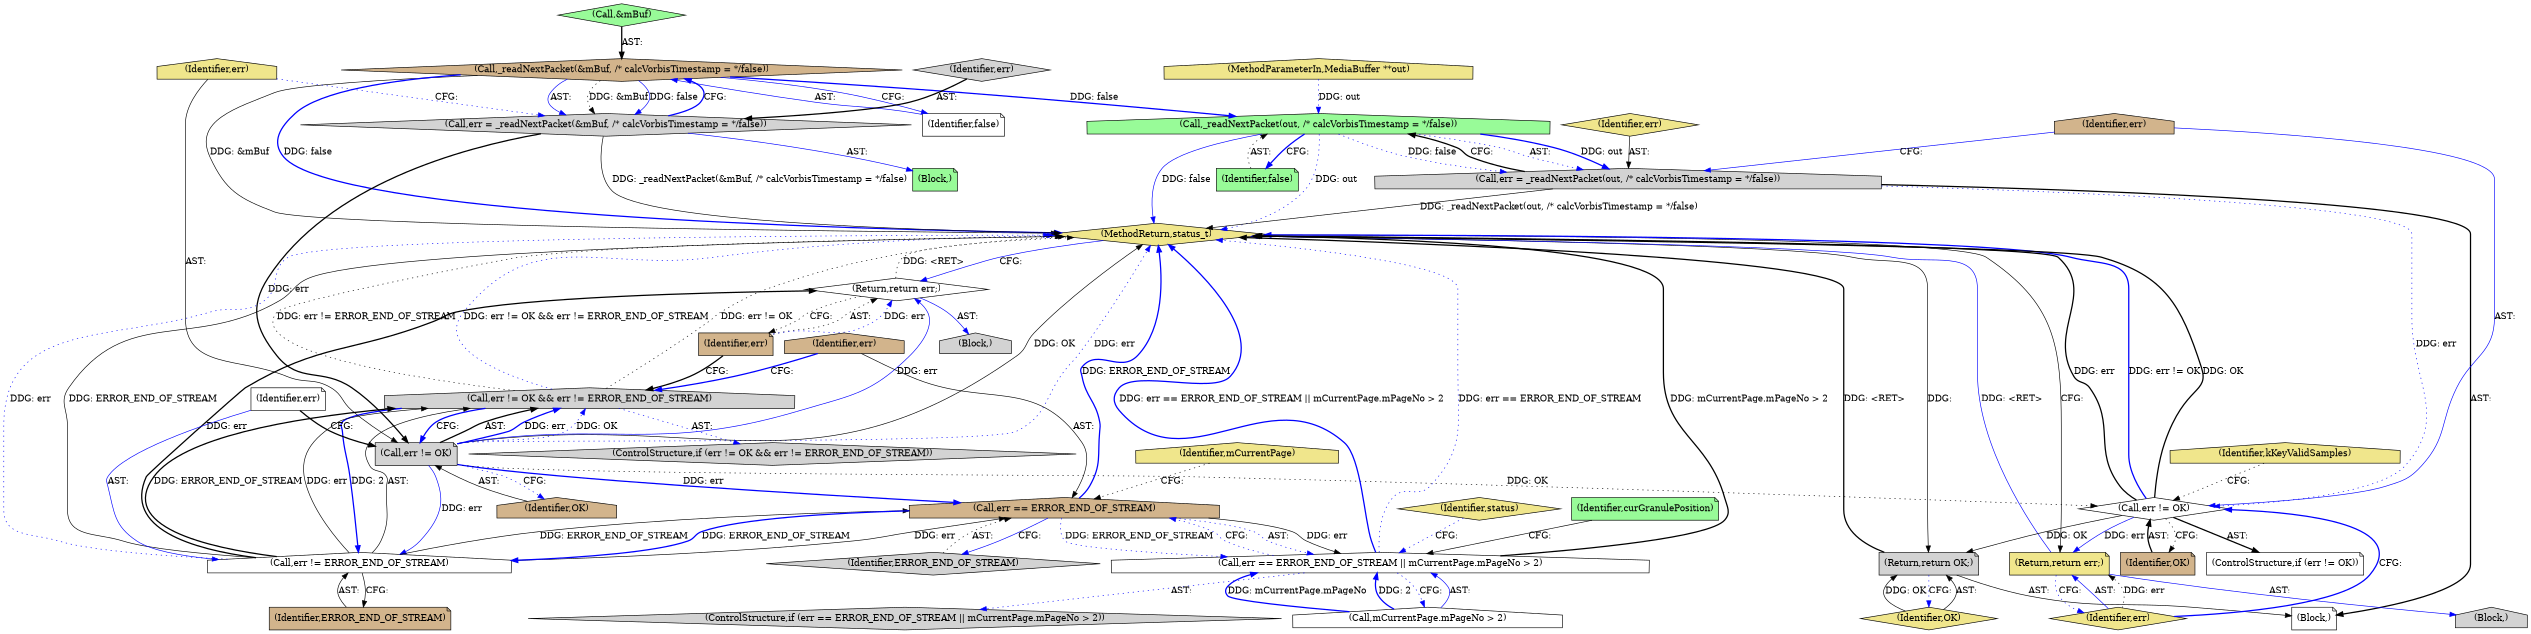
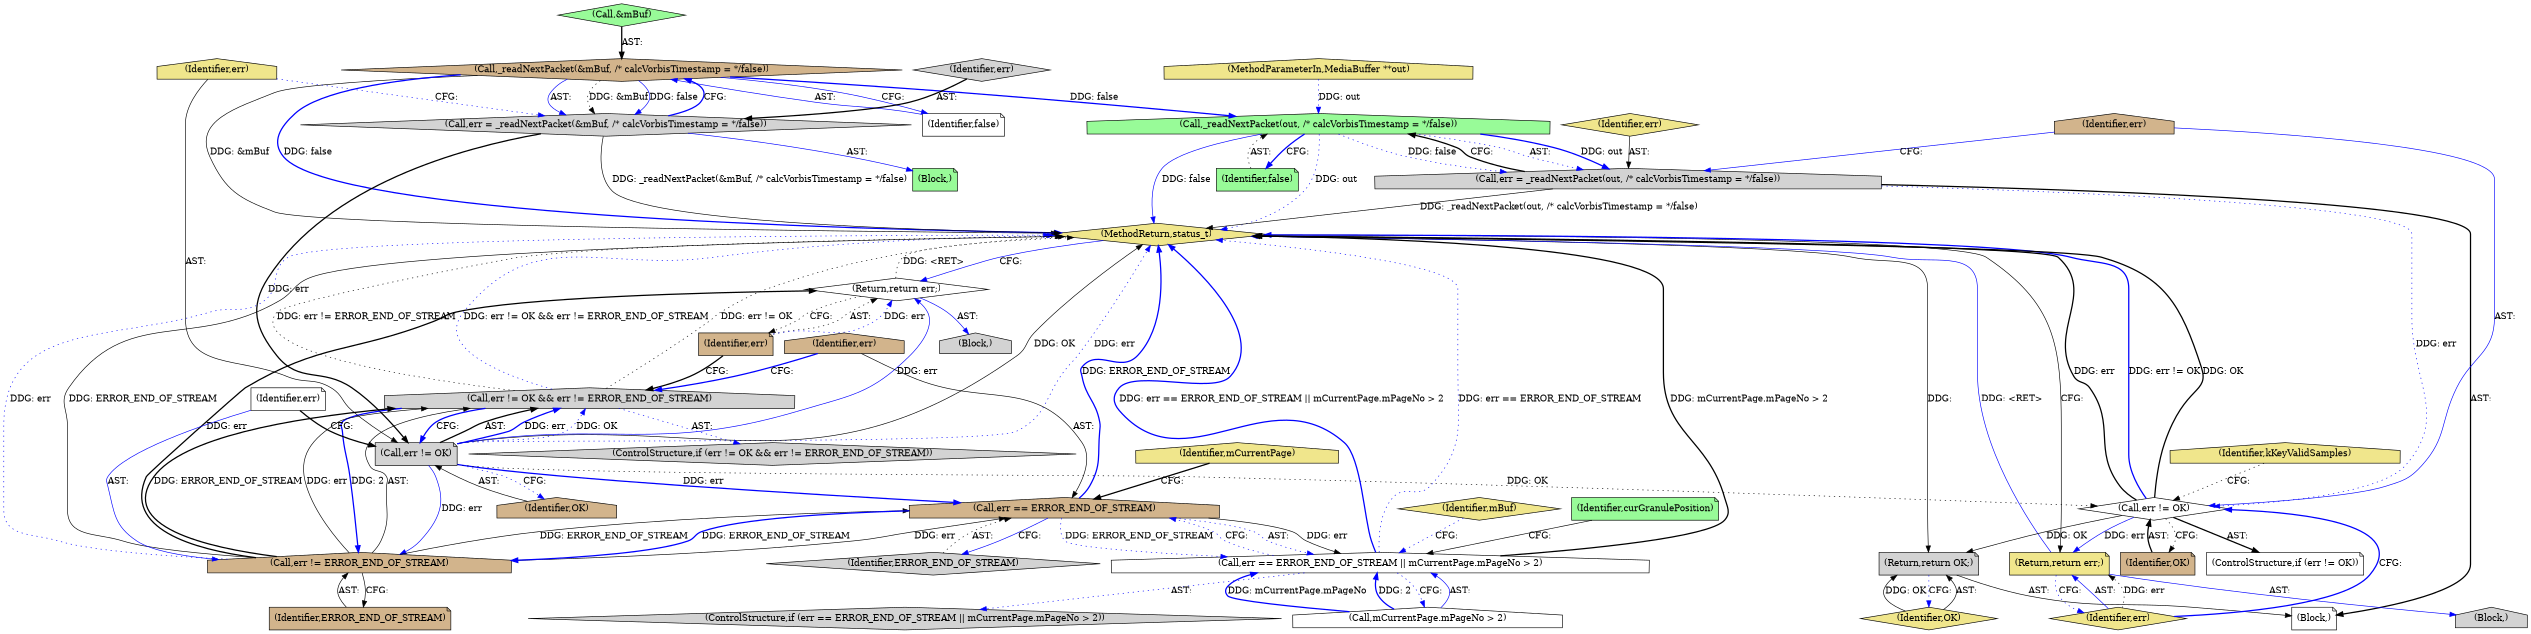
(1689, 260) -> none
(1155, 480) -> (1155, 480)
(1479, 509) -> (1479, 509)
(359, 564) -> (359, 564)
